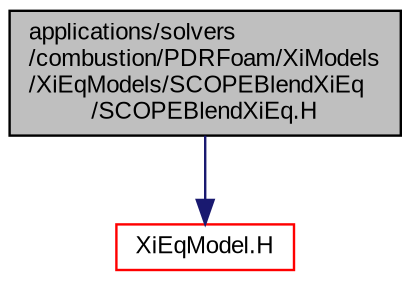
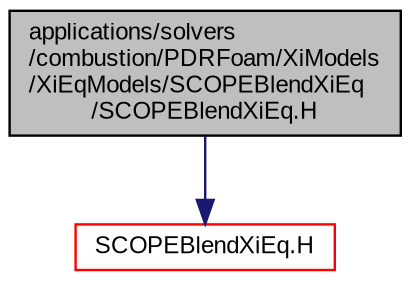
(205, 247) -> (205, 247)
